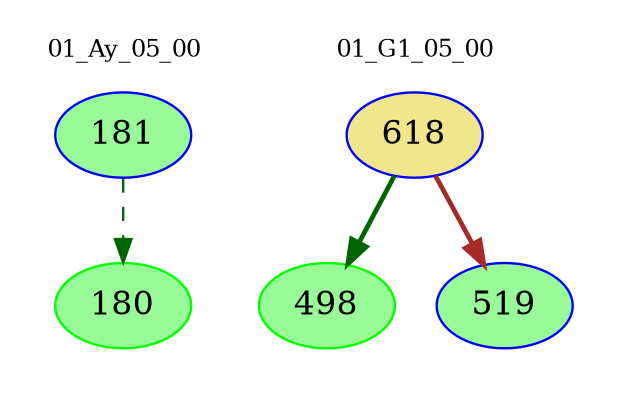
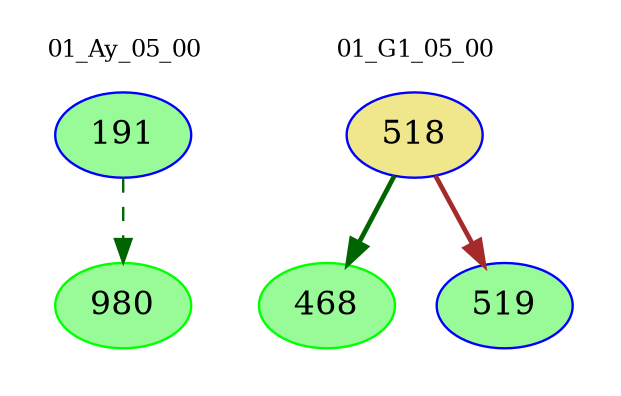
(123, 135) -> (123, 135)
(415, 135) -> (415, 135)
(123, 306) -> (123, 306)
(327, 306) -> (327, 306)
